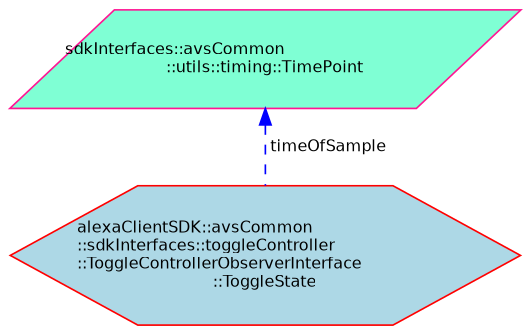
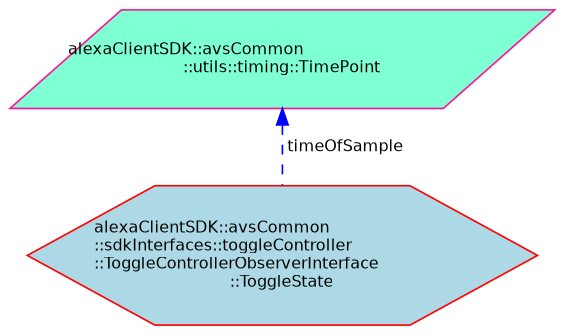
(265, 59) -> (282, 59)
